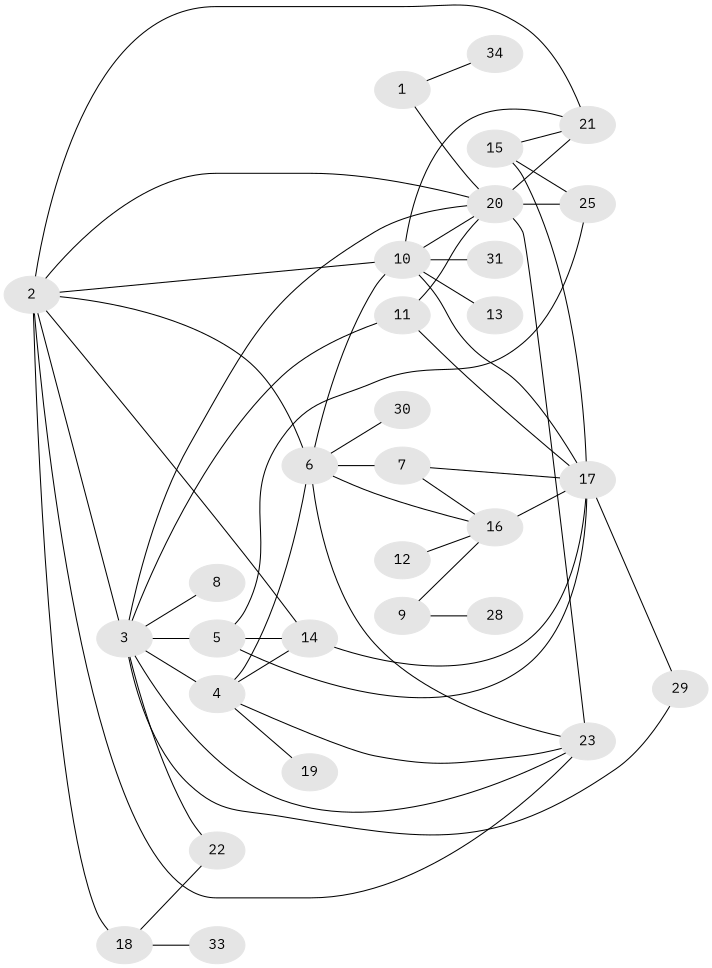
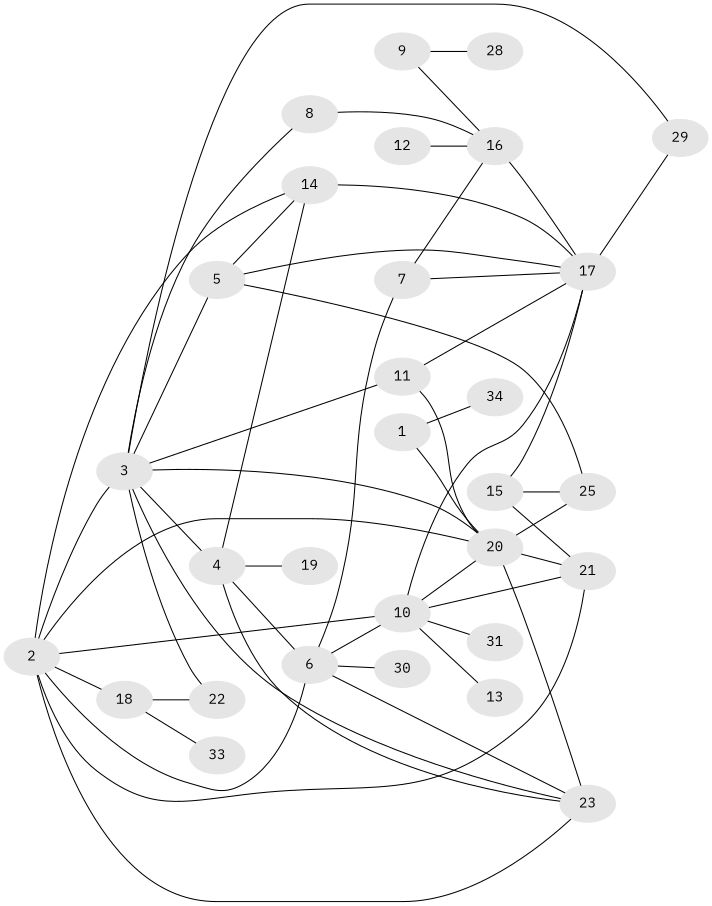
(400, 502) -> (407, 114)
